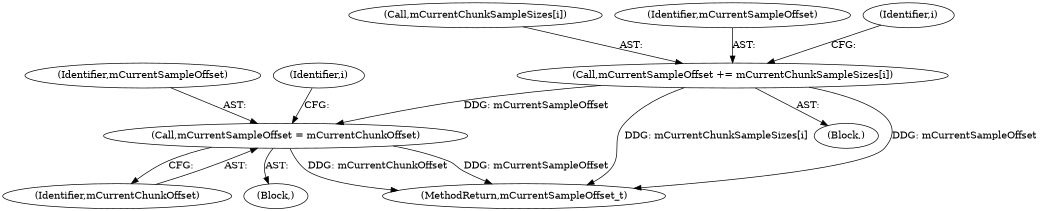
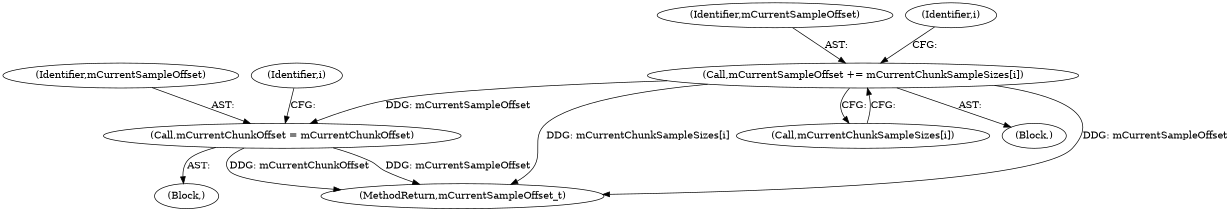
(633, 45) -> (885, 106)
none -> (841, 102)
(286, 136) -> (282, 136)
(117, 196) -> none
